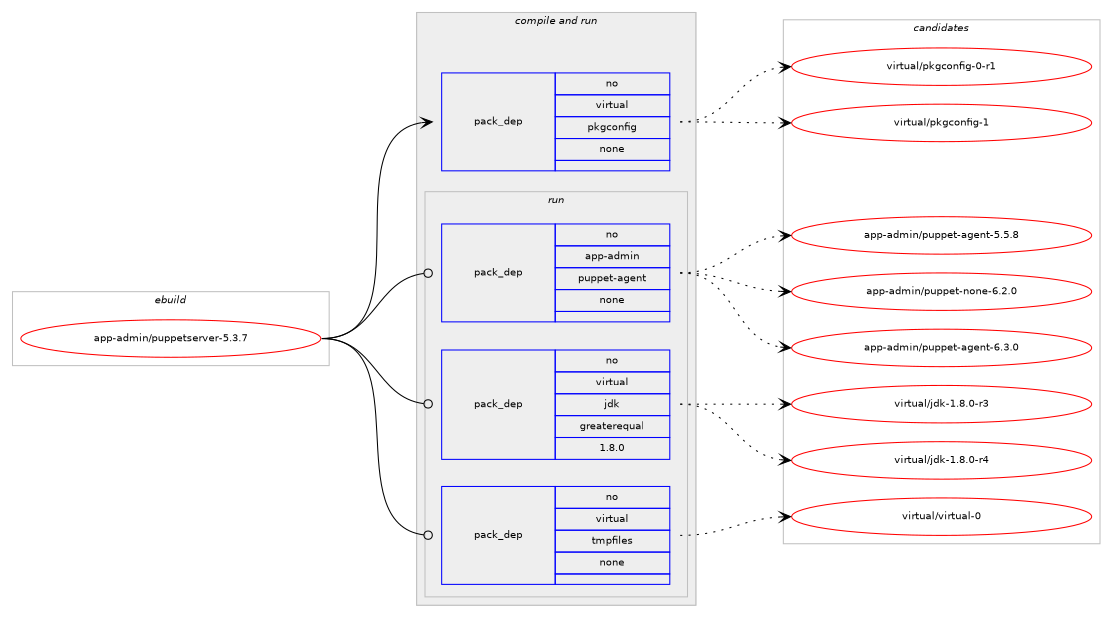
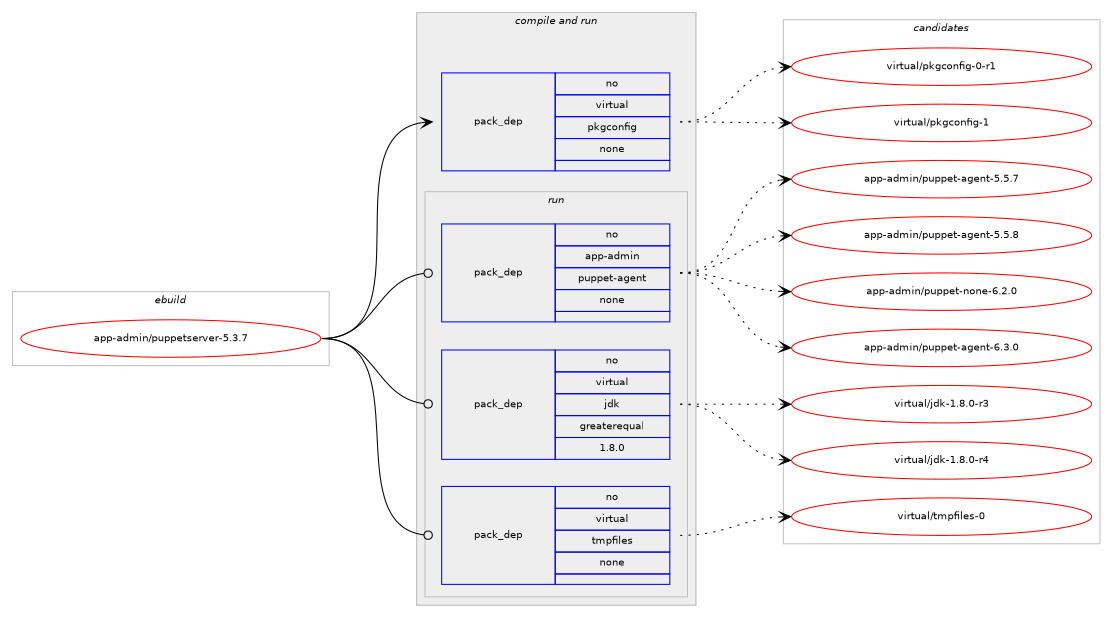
none -> (942, 179)
(942, 517) -> (942, 517)
